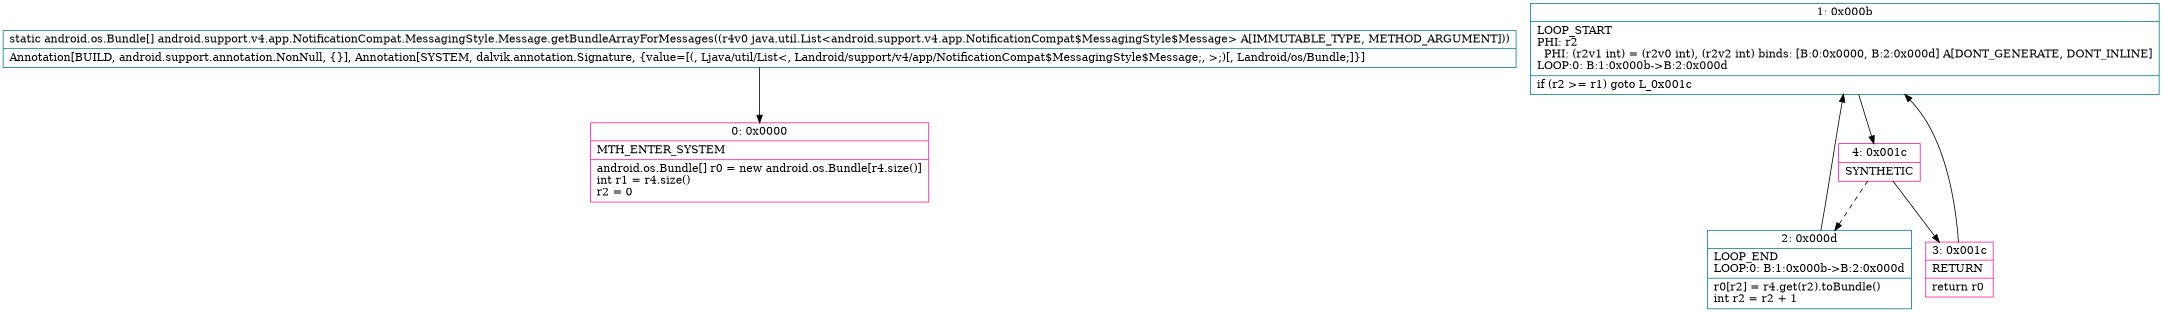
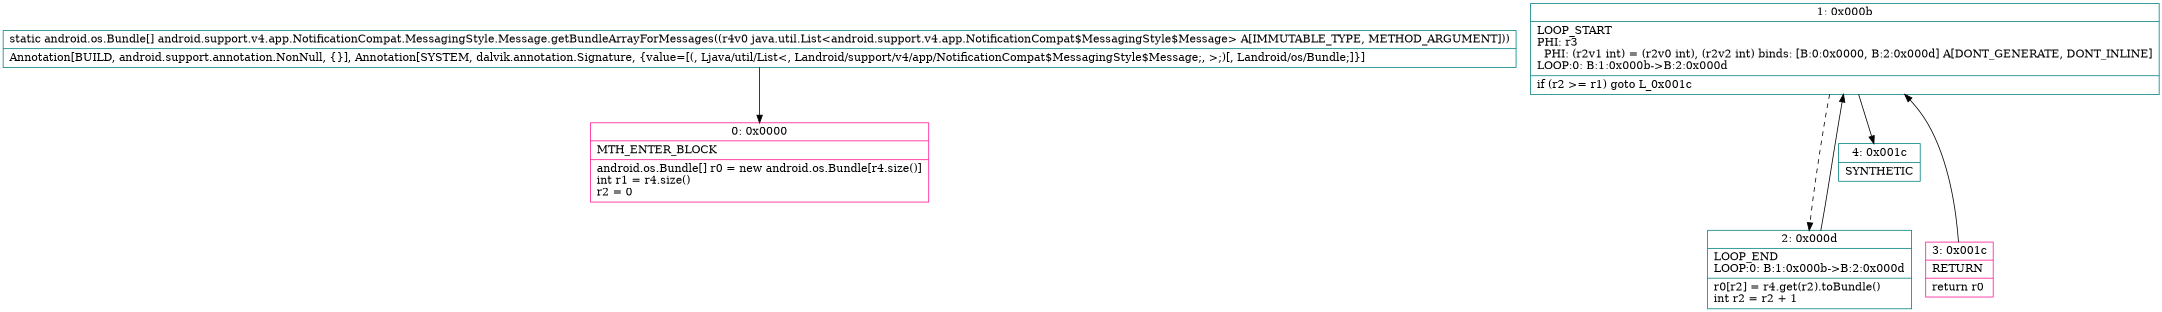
(1559, 42) -> (1559, 42)
(661, 150) -> (657, 150)
(1879, 162) -> (1879, 162)
(1853, 202) -> (1819, 158)
(1914, 208) -> none
